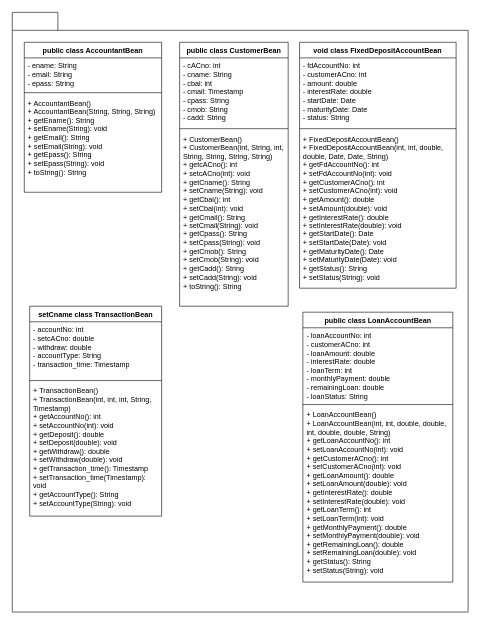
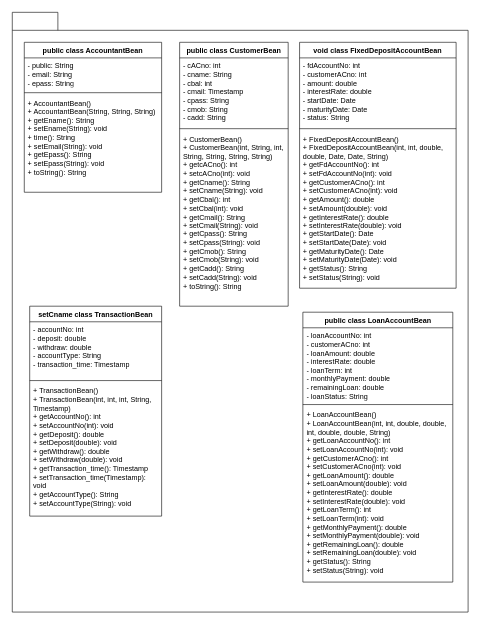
(54, 75) -> (55, 75)
(94, 143) -> (94, 143)
(86, 348) -> (86, 348)
